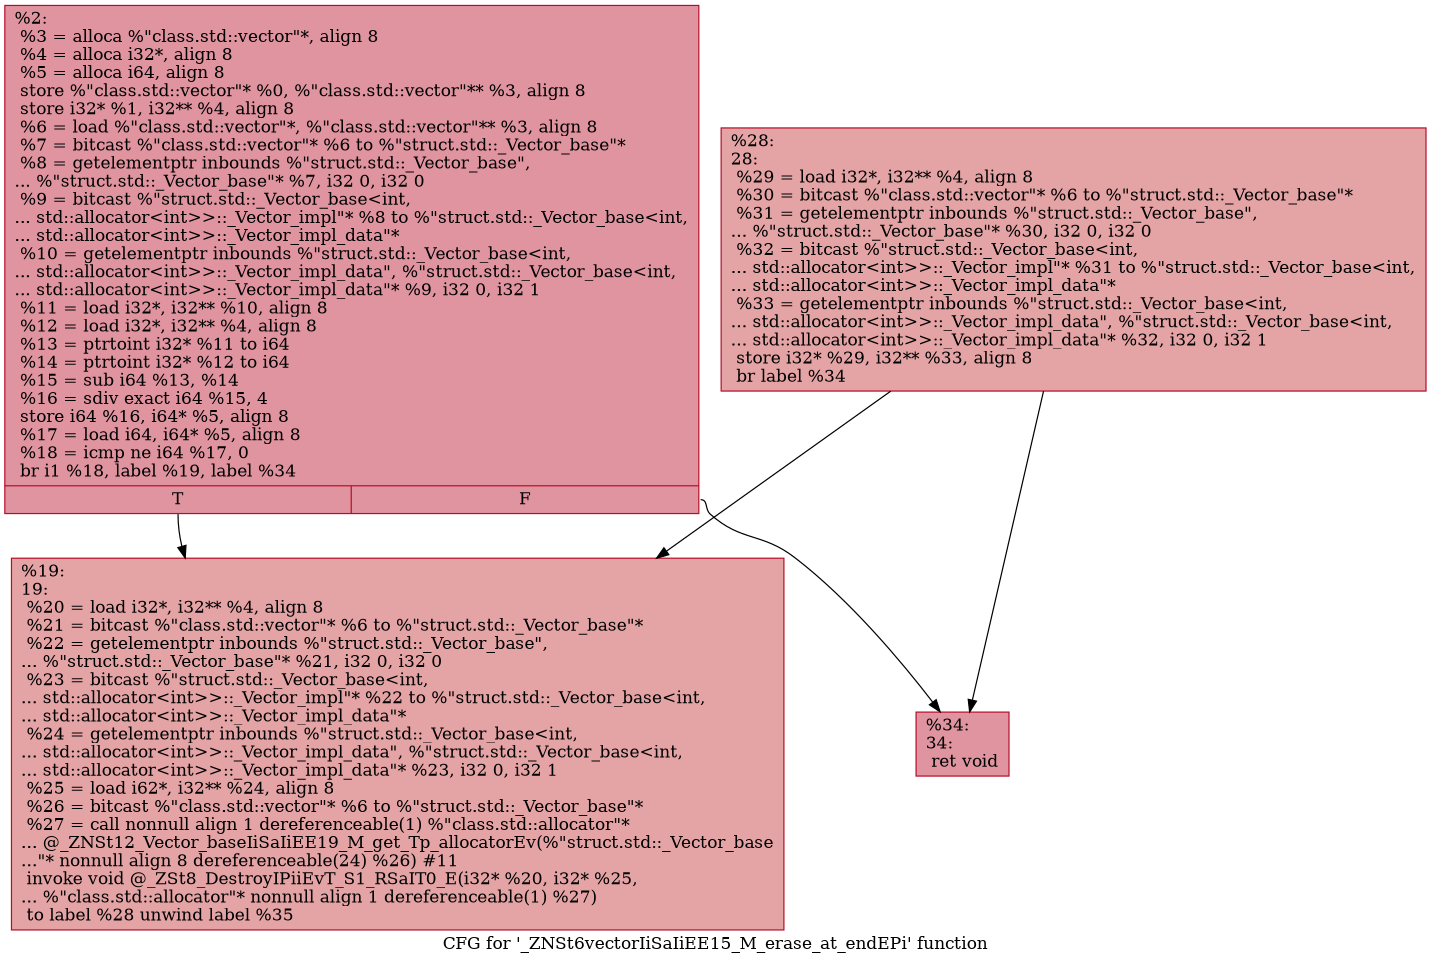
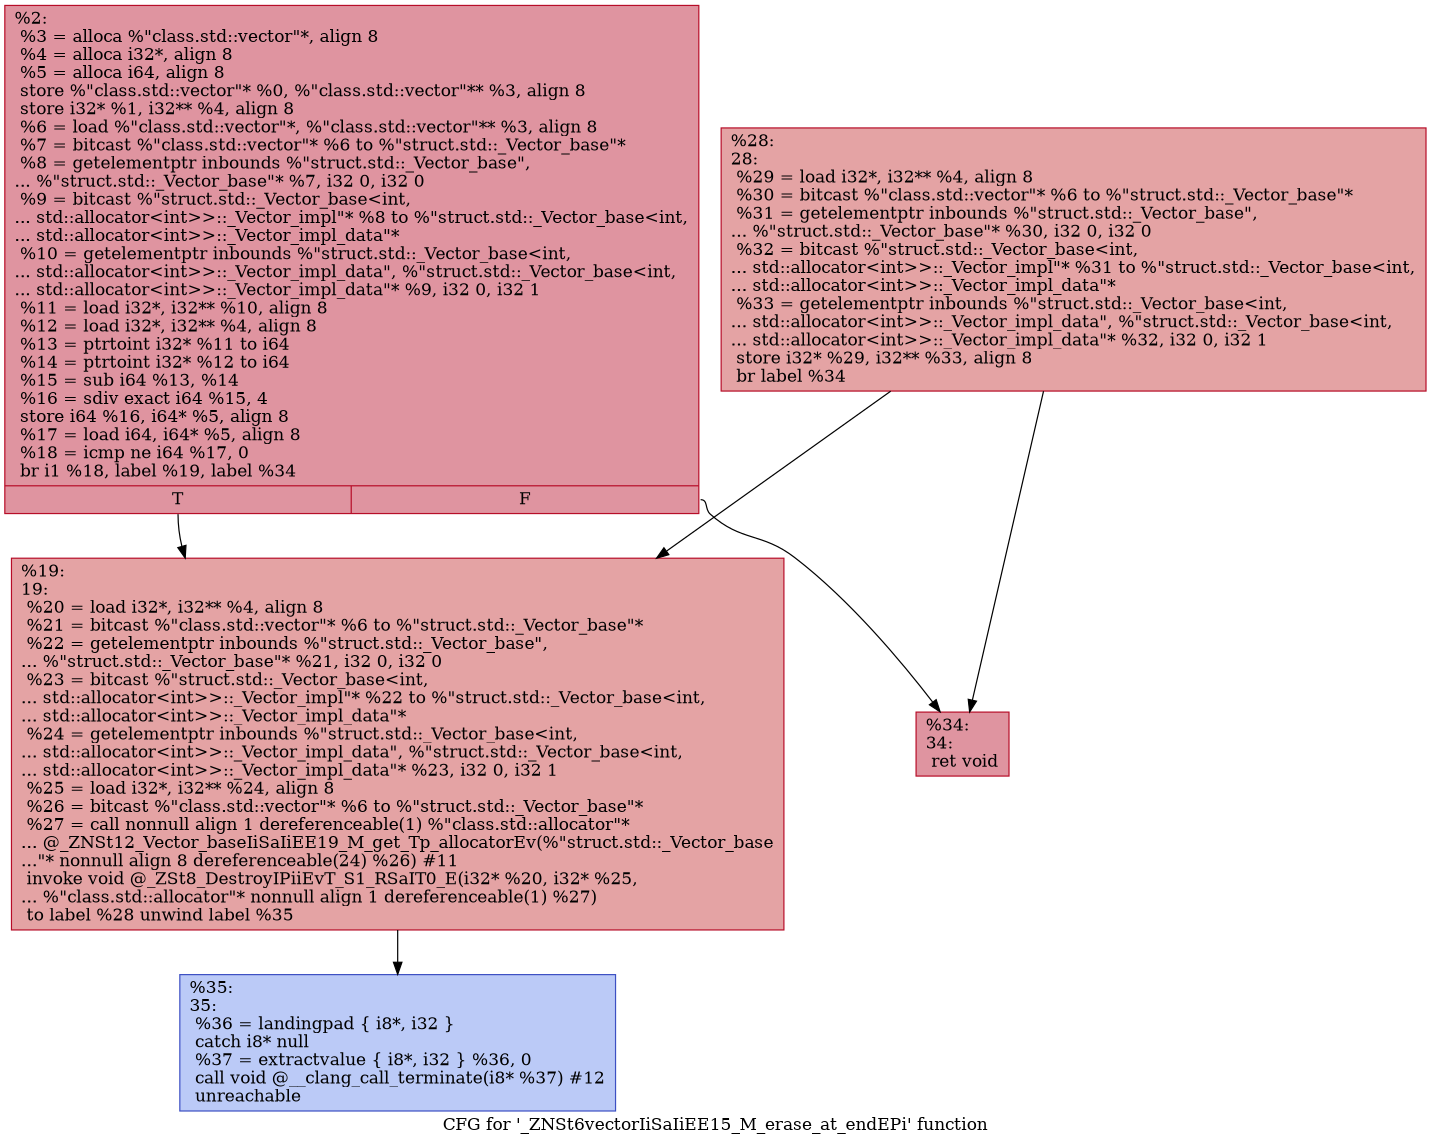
(178, 789) -> (178, 789)
none -> (398, 1043)
